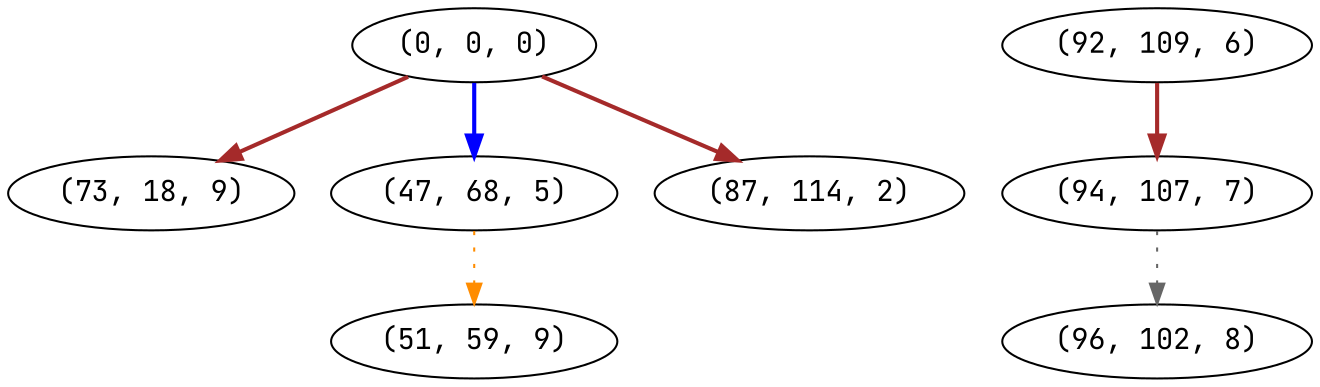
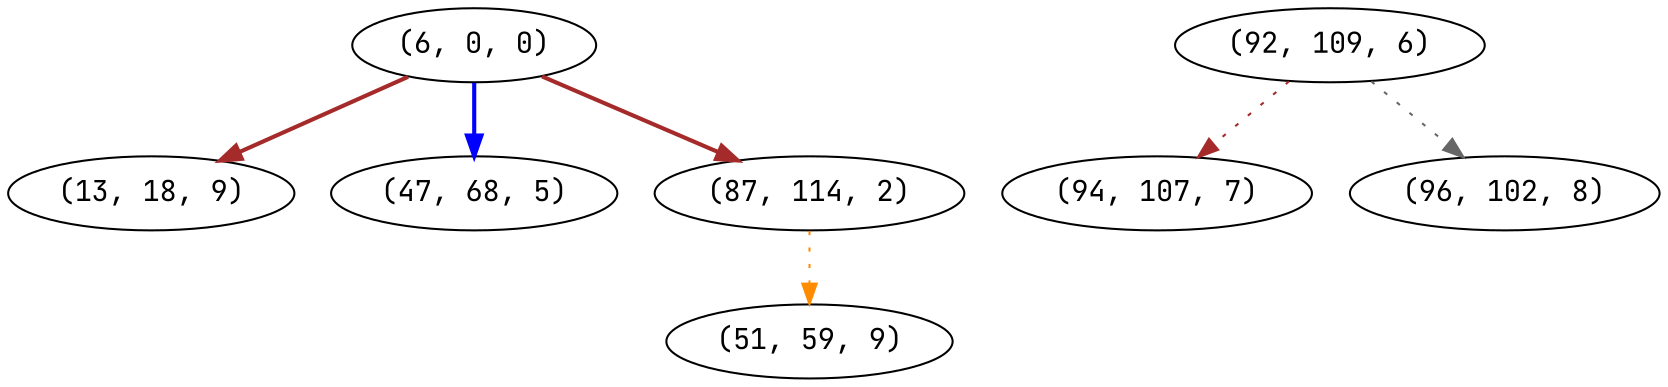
(474, 45) -> (474, 45)
(1157, 109) -> (1252, 113)
(151, 193) -> (151, 193)
(474, 257) -> (809, 257)
(1157, 257) -> (1409, 113)
